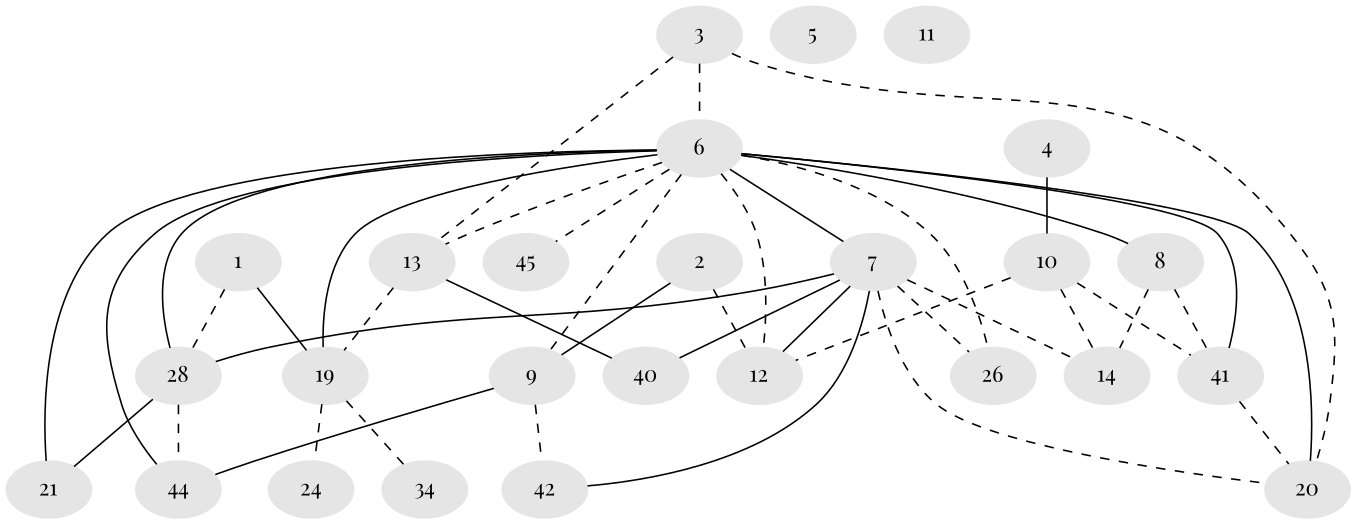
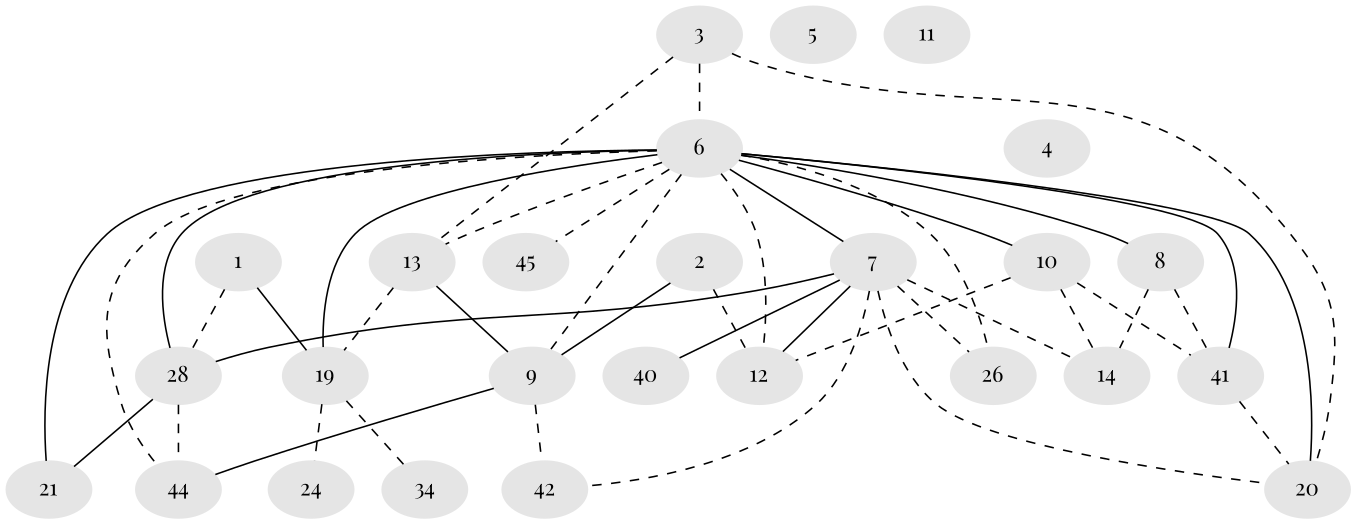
(1047, 205) -> (925, 214)
(182, 218) -> (182, 218)
(541, 325) -> (461, 309)
(767, 438) -> (767, 438)
